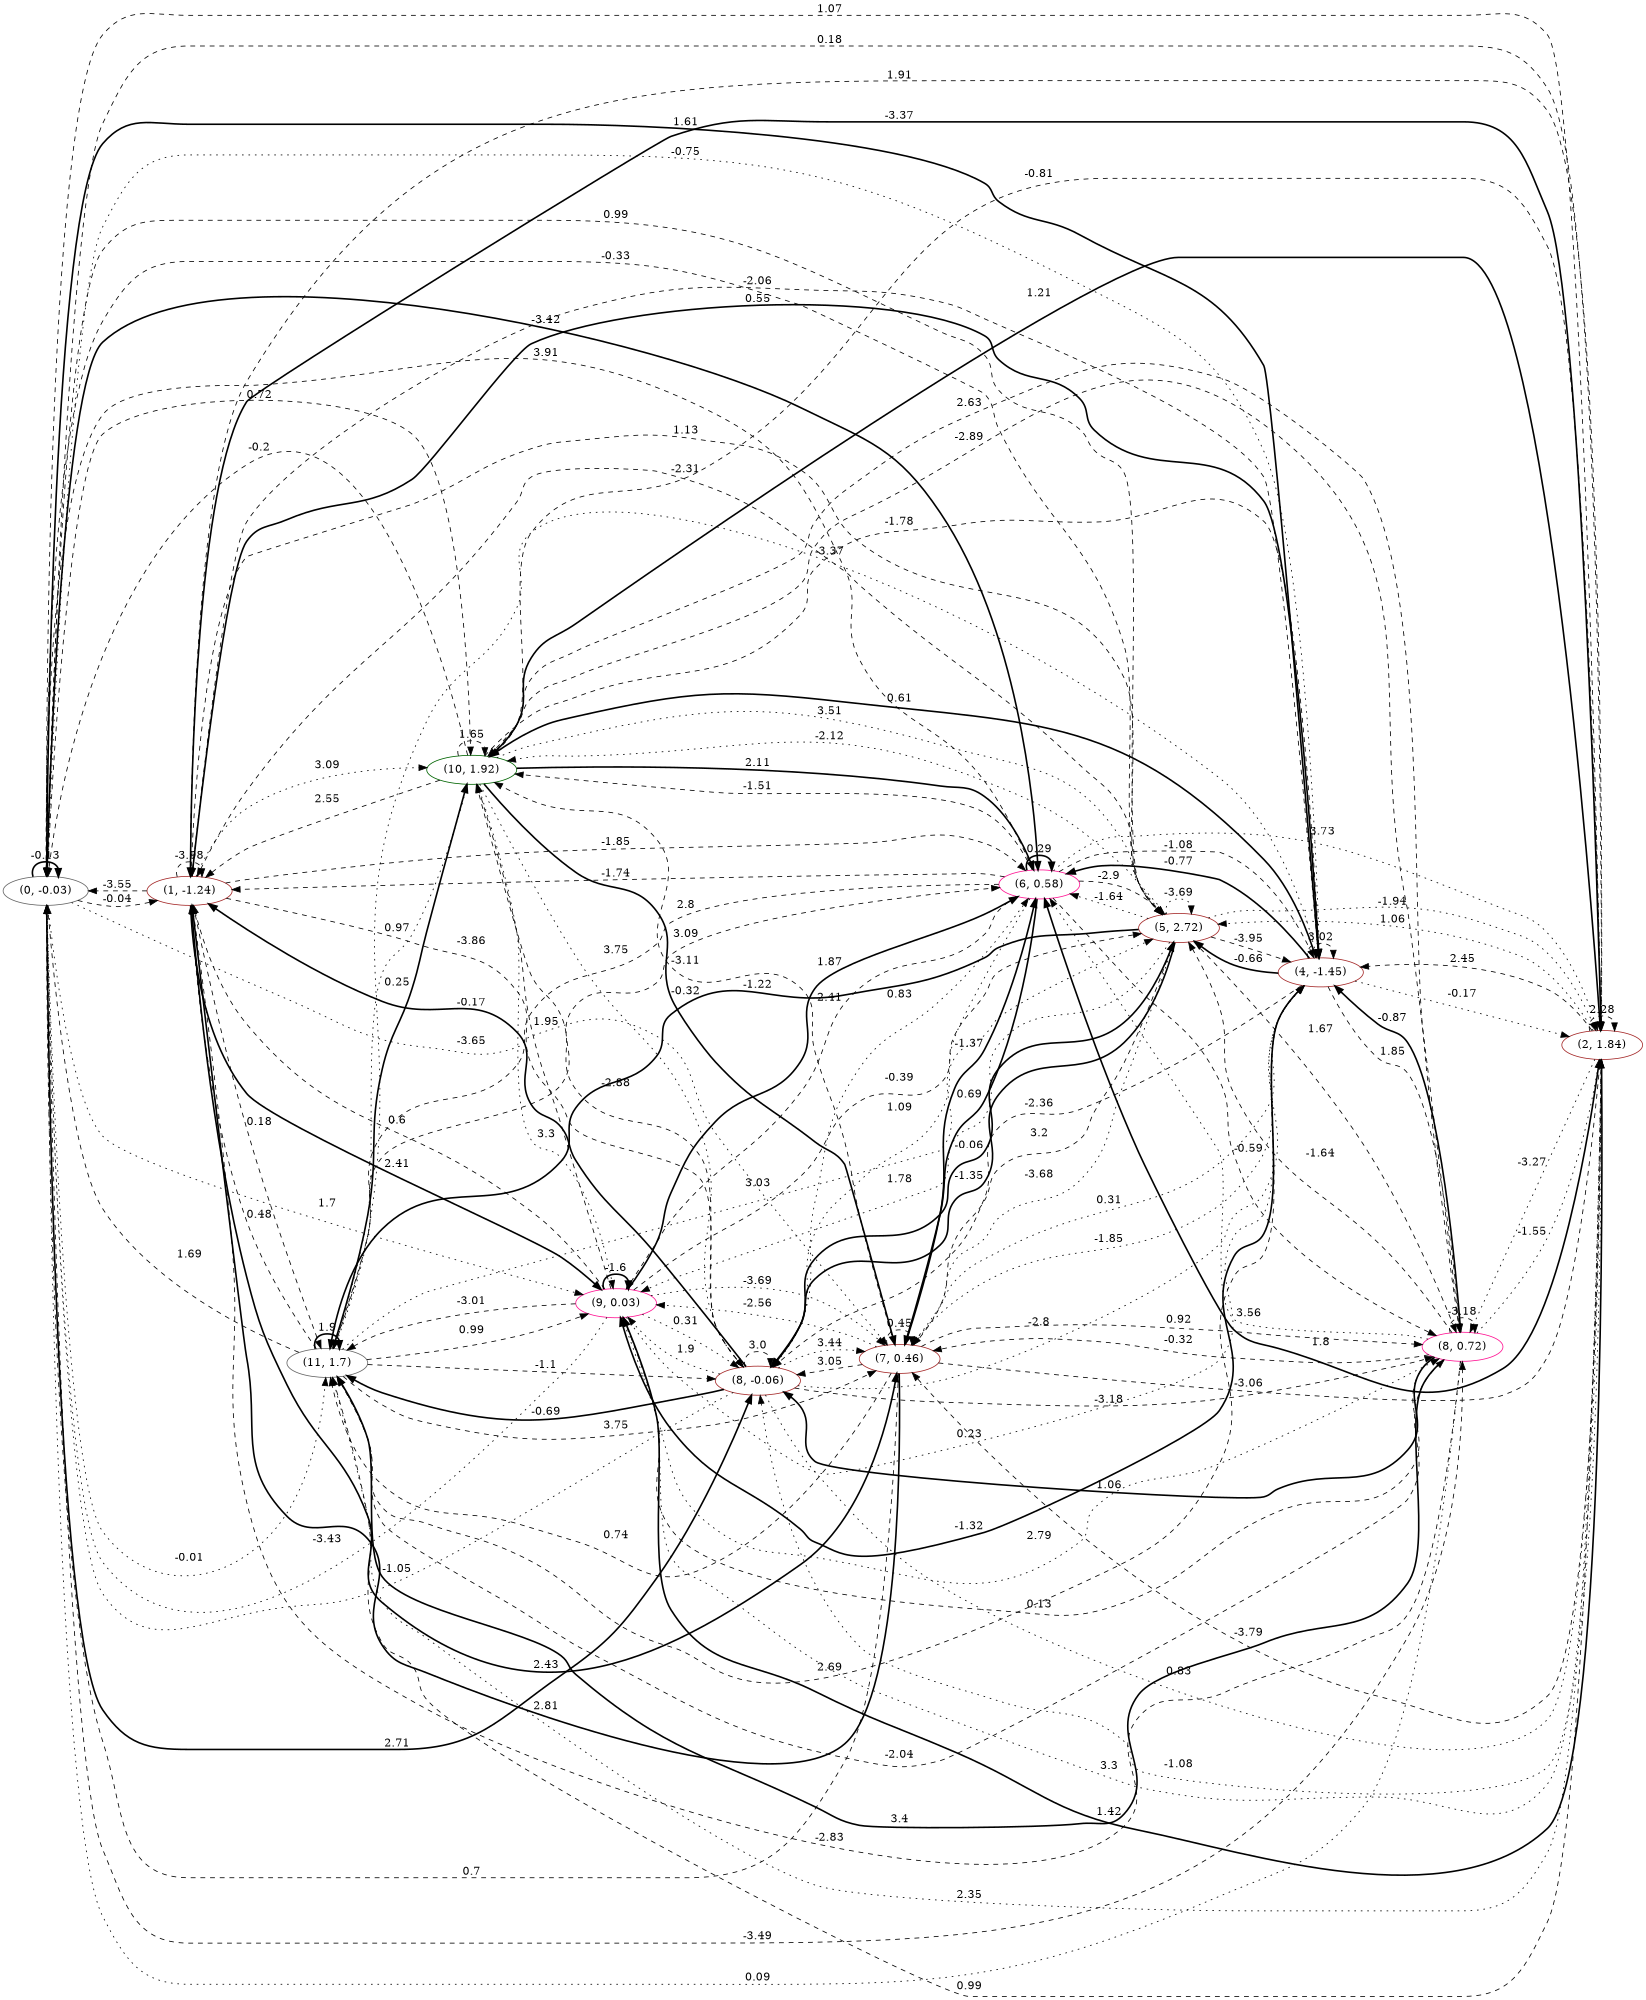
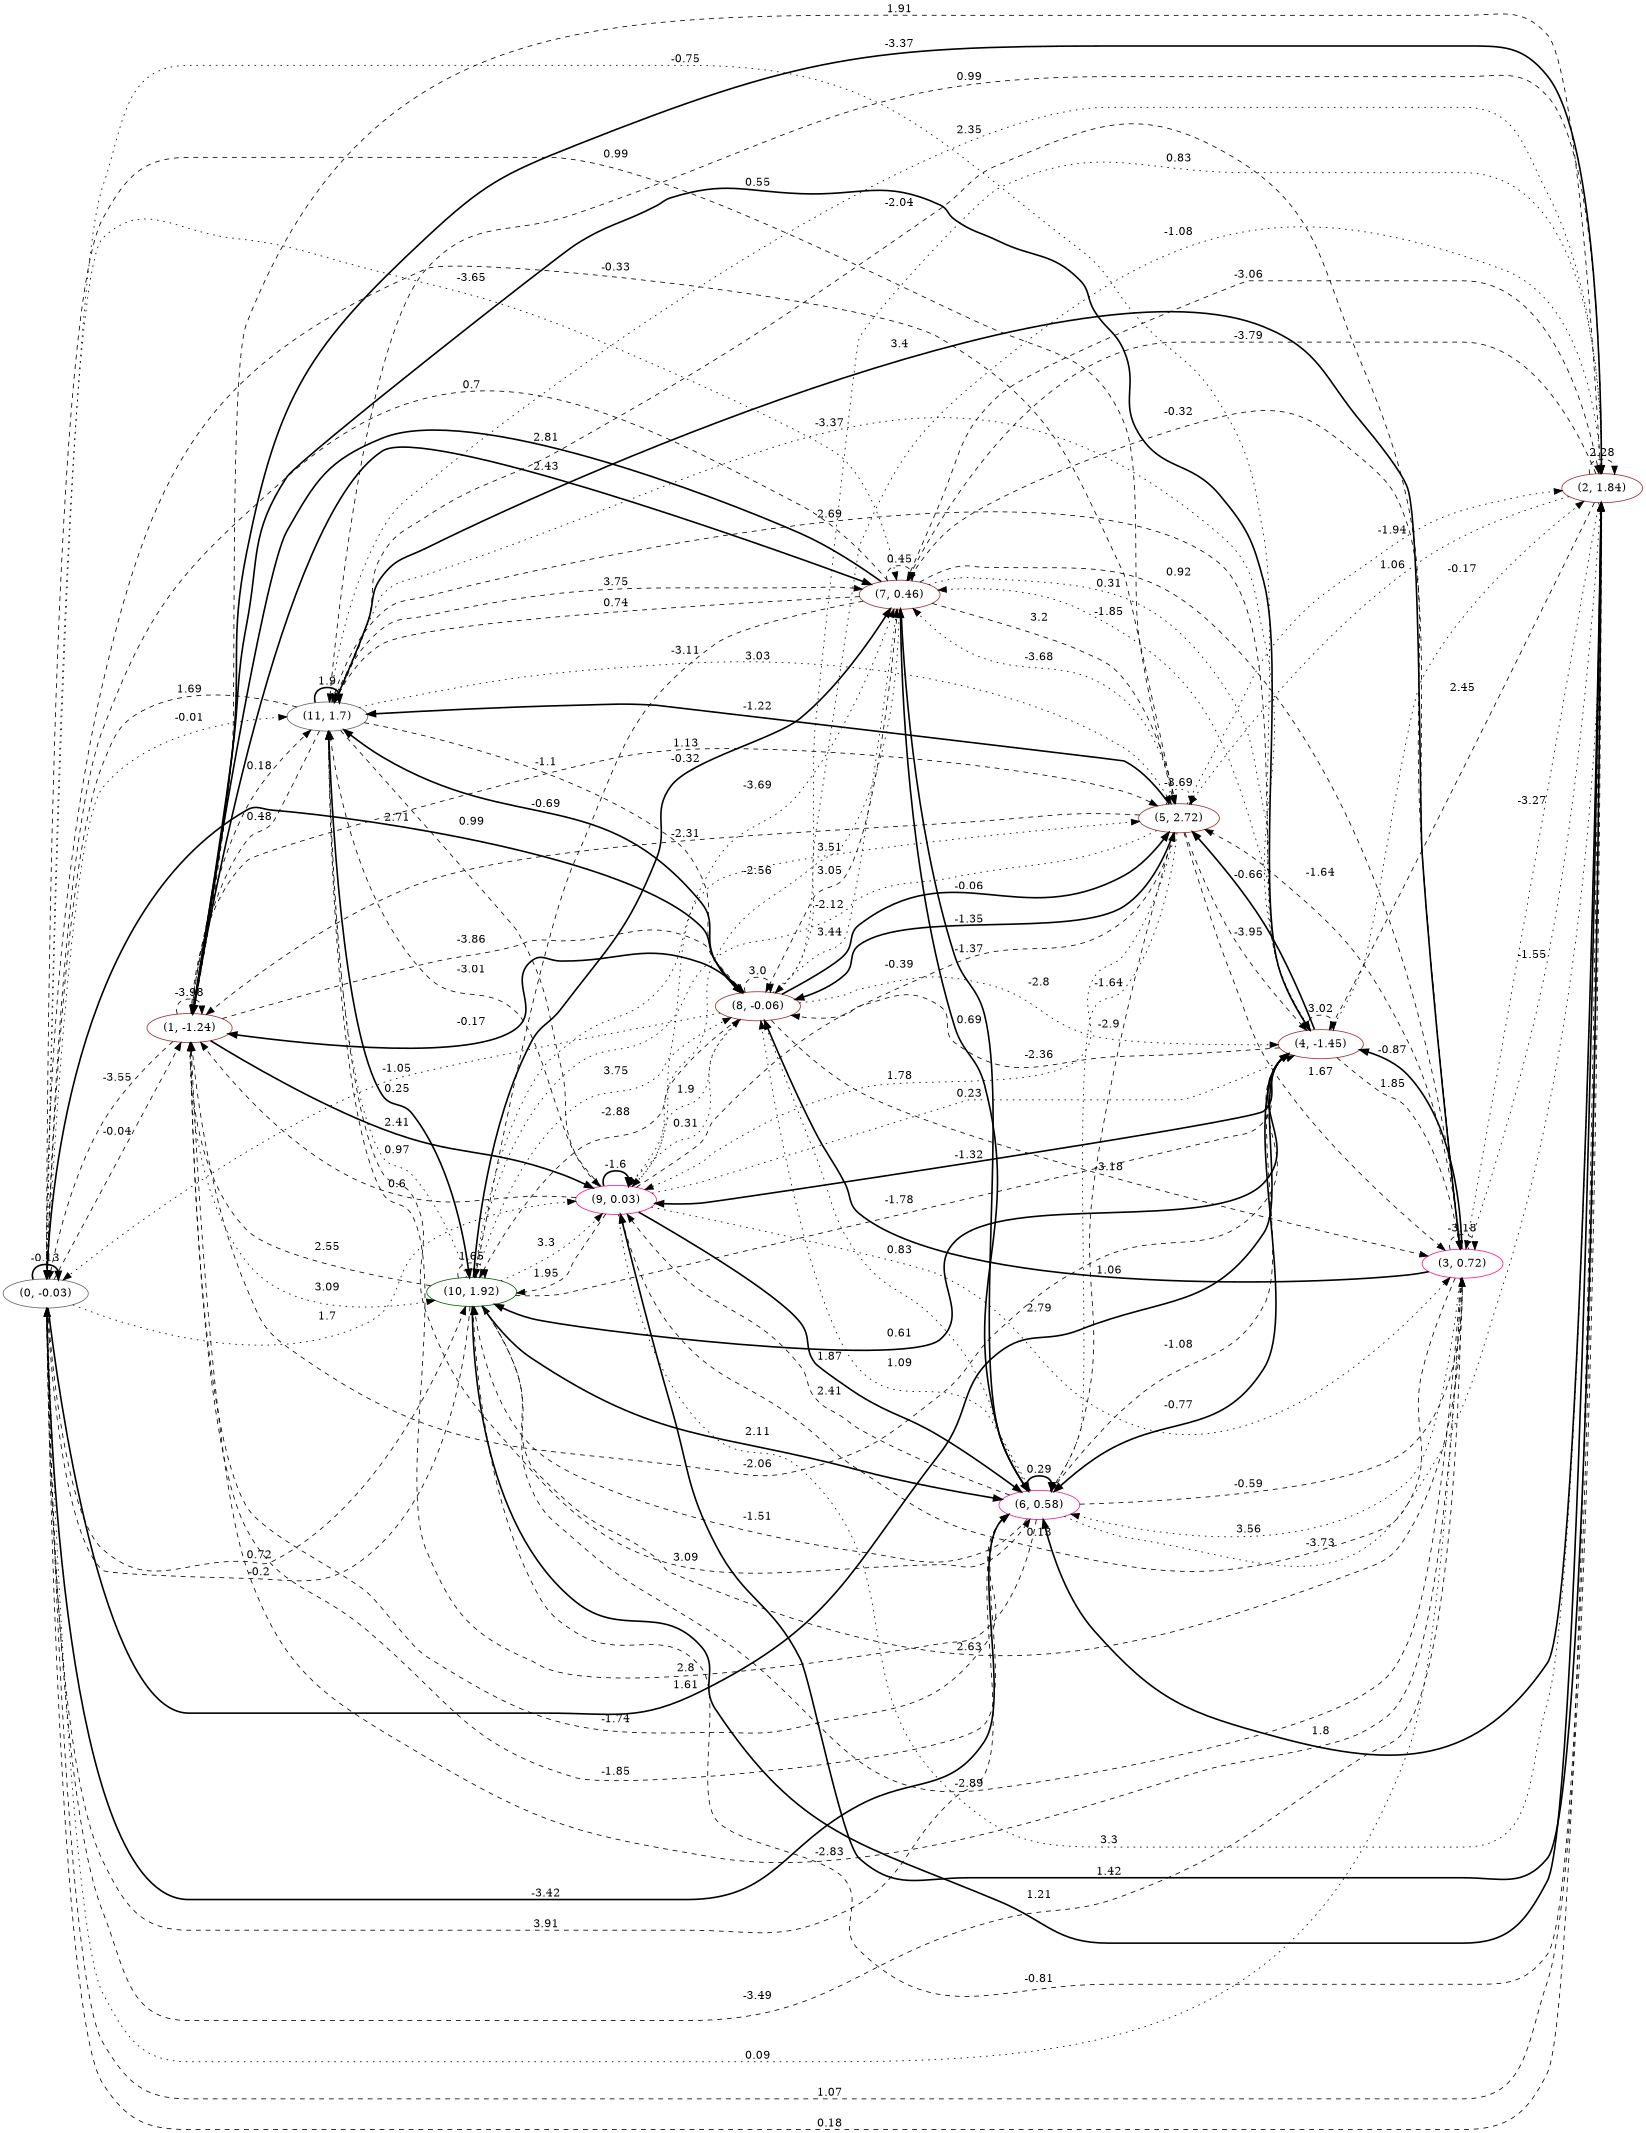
(1463, 1347) -> (1463, 1264)
(98, 1550) -> none
